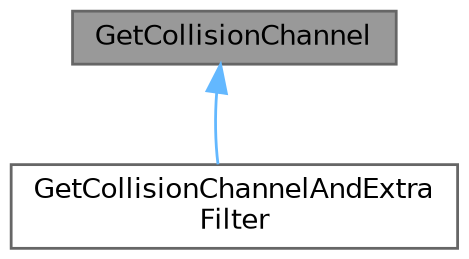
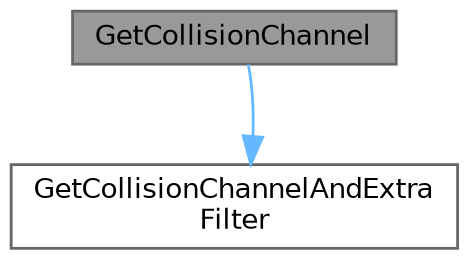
(216, 128) -> (253, 100)
